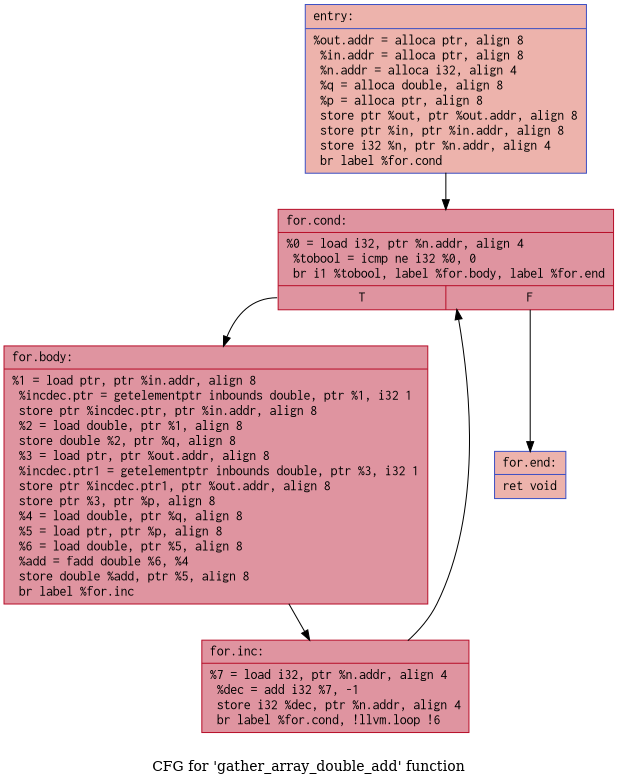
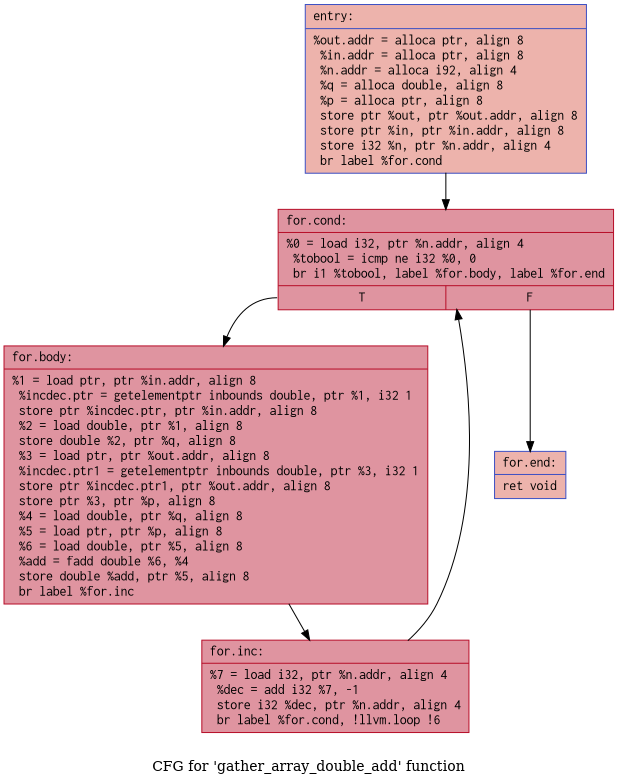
(415, 70) -> (415, 70)
